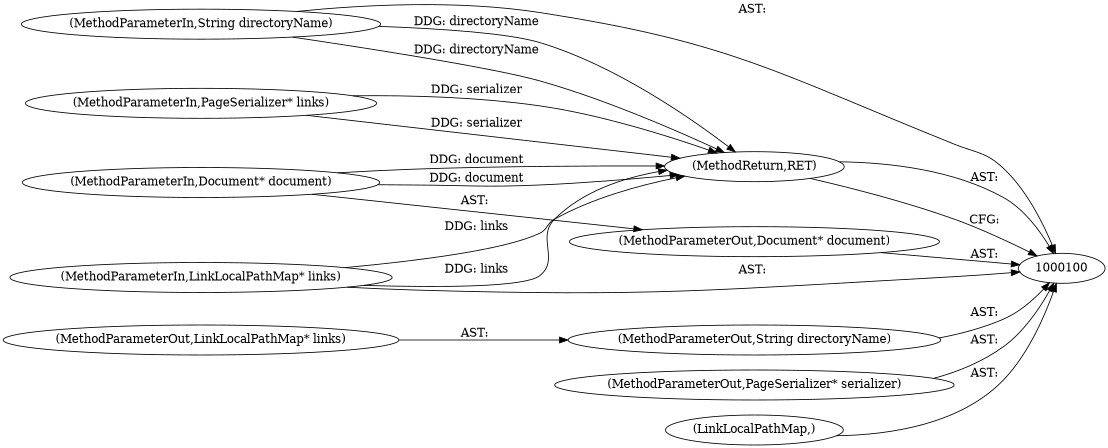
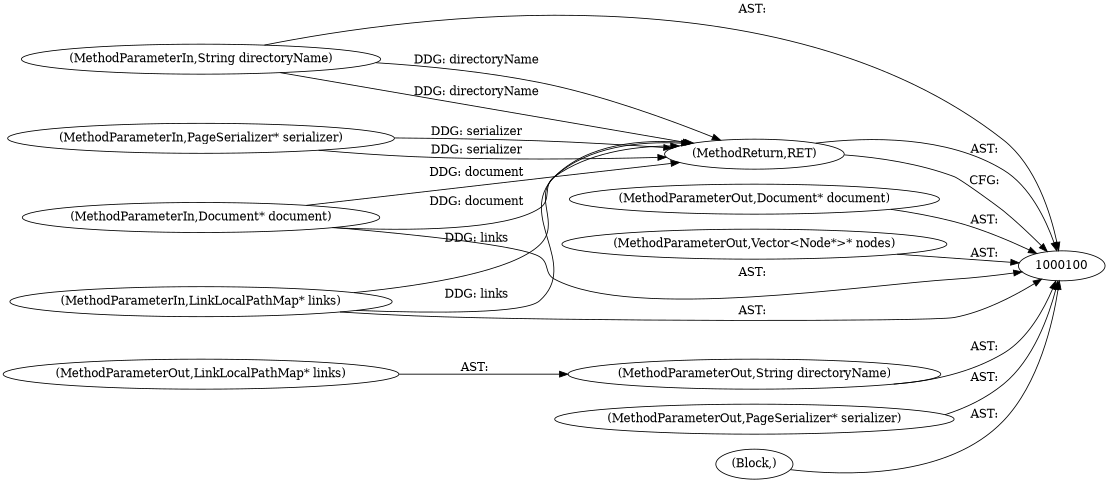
(201, 103) -> (201, 138)
(473, 212) -> (666, 298)
none -> (754, 244)
(754, 430) -> (754, 464)
